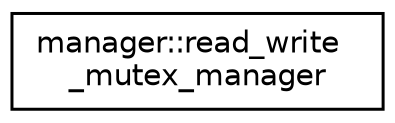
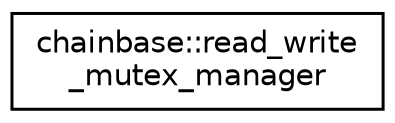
(198, 61) -> (198, 61)
